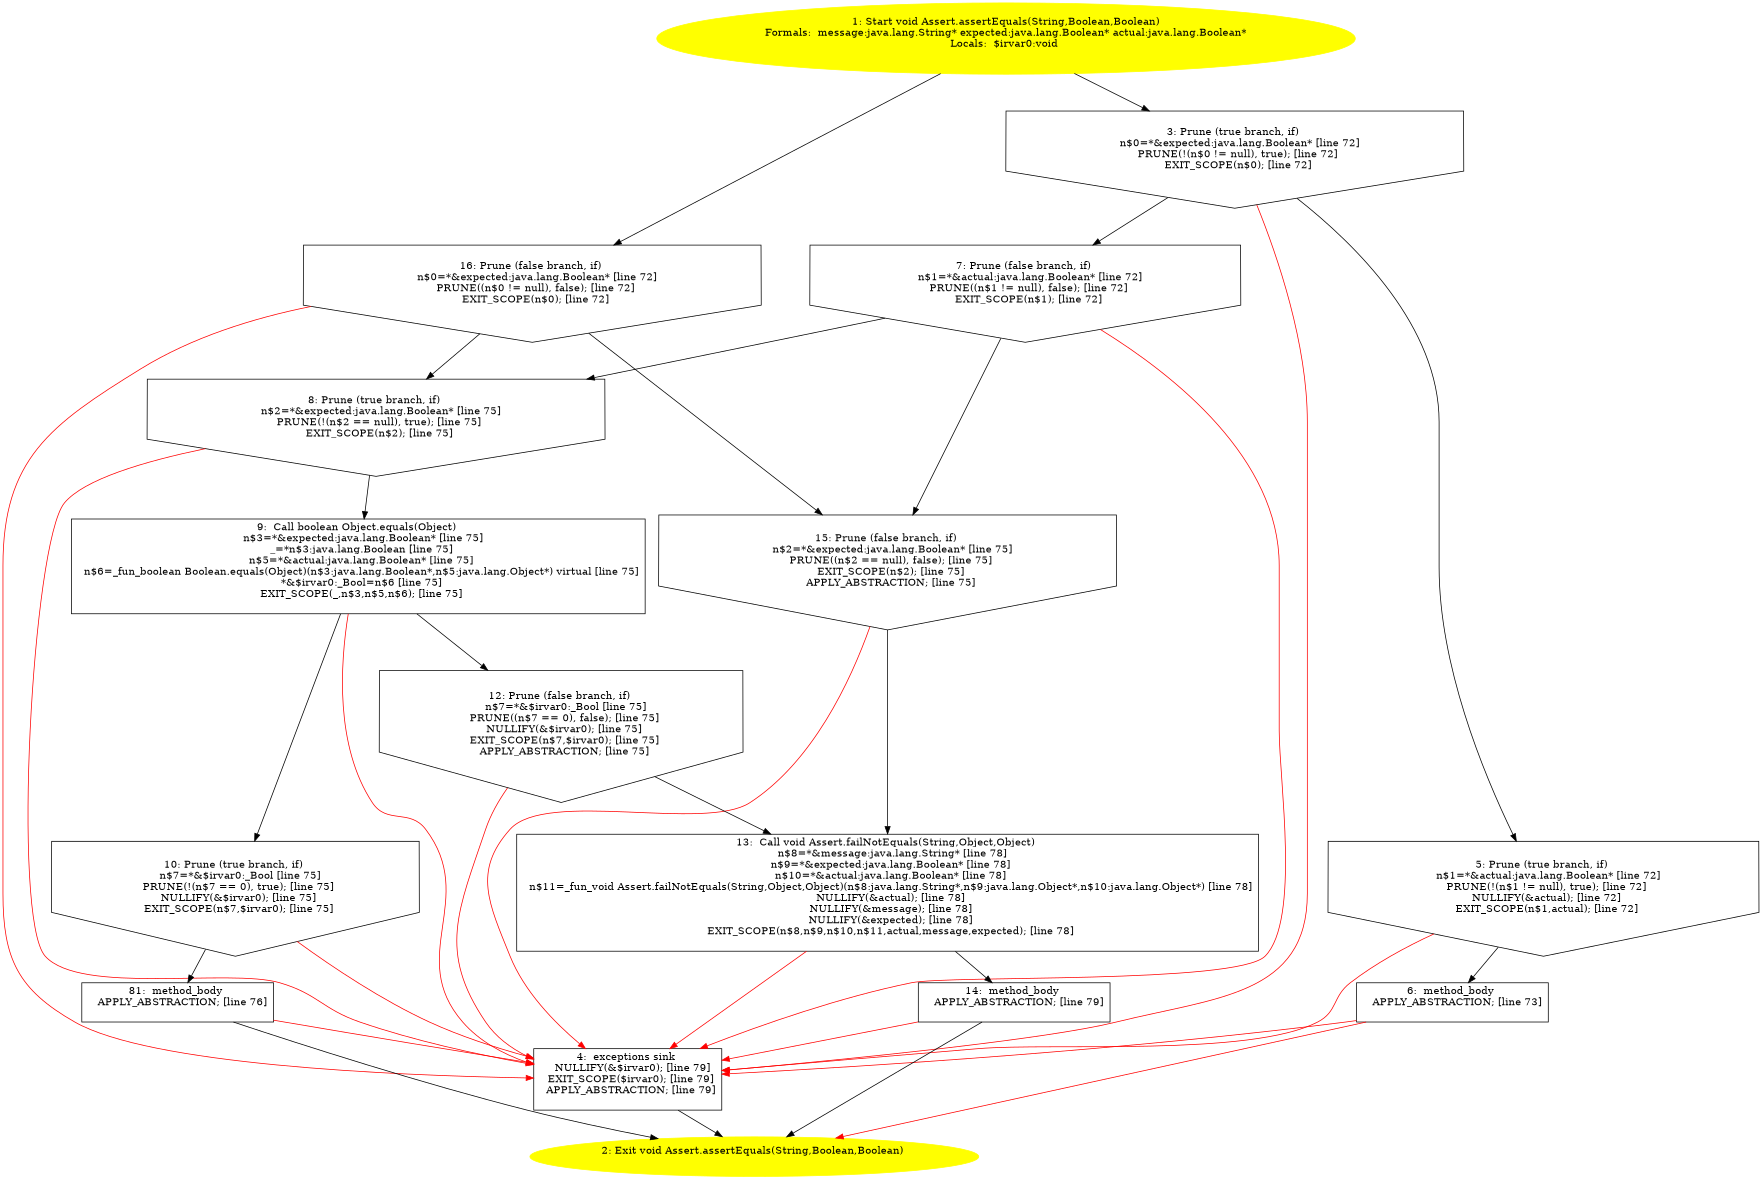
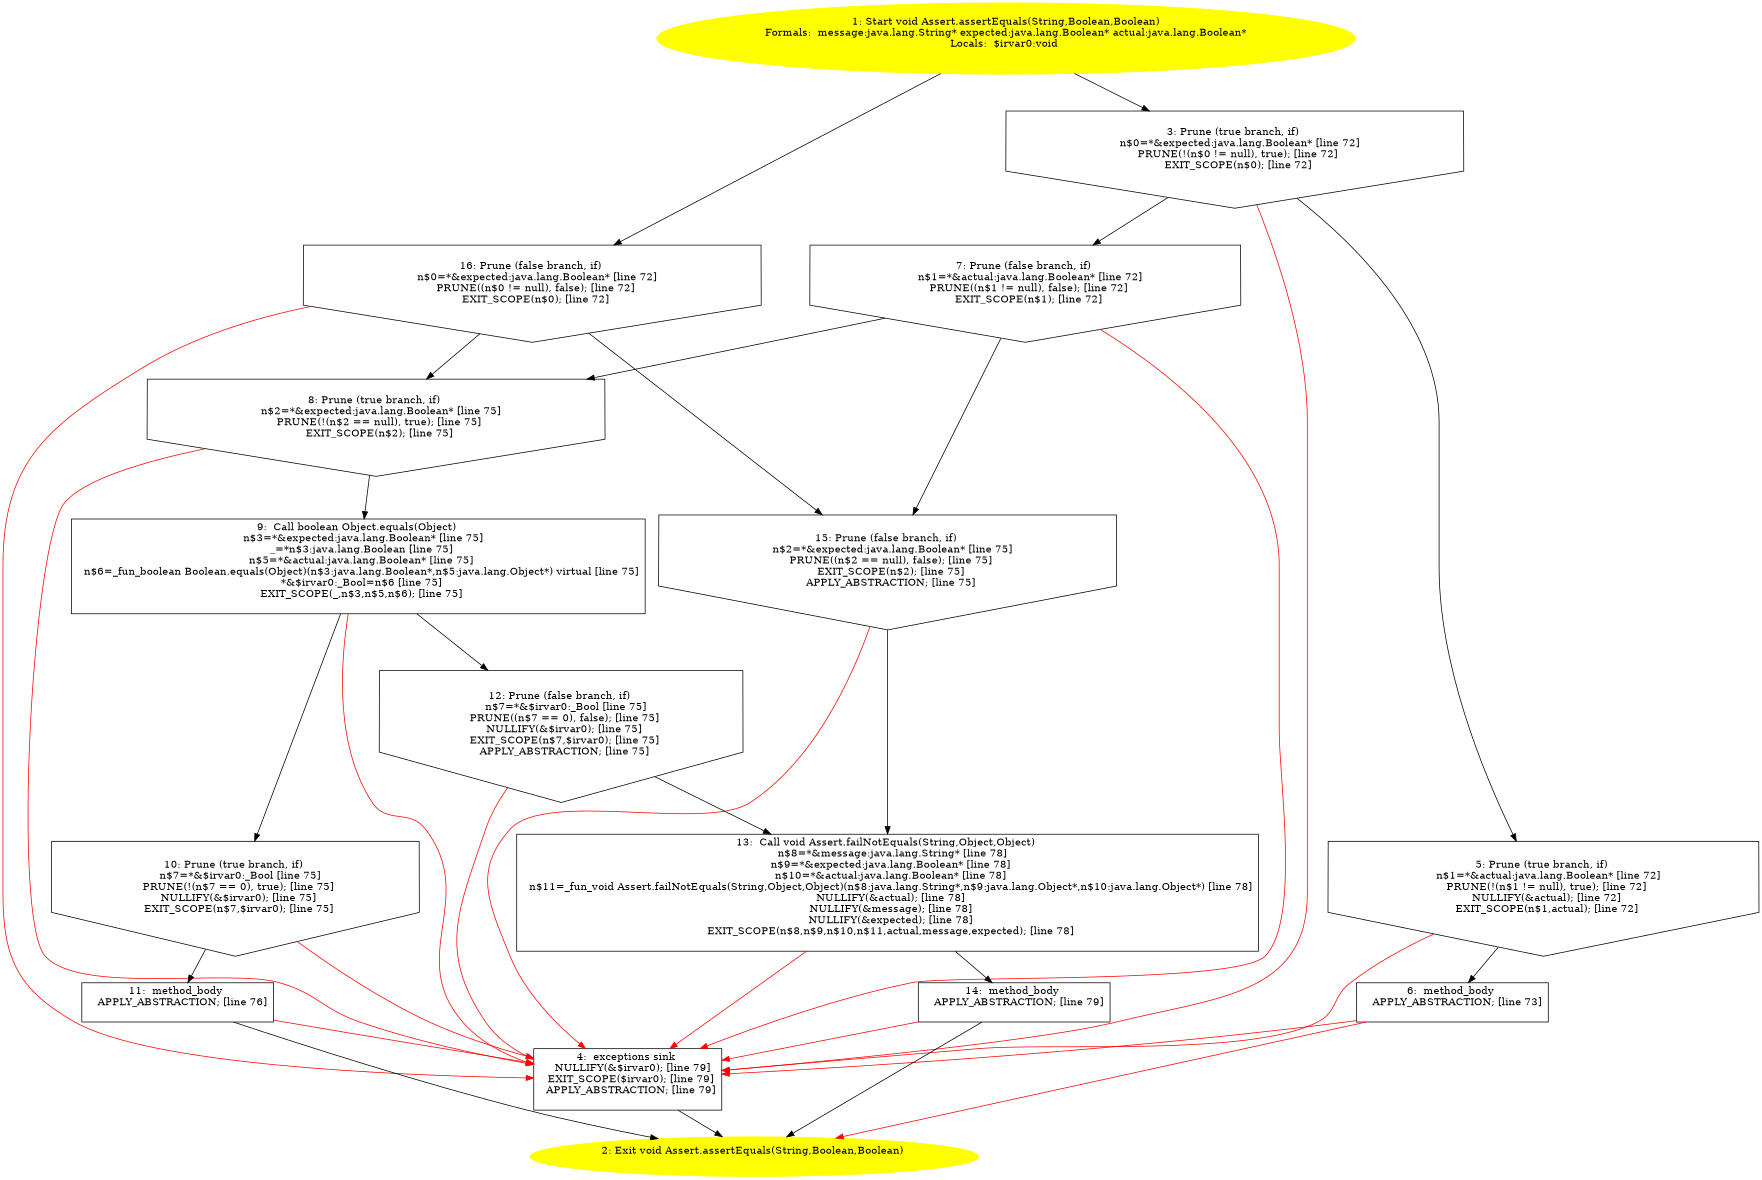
(178, 1002) -> (178, 1002)
